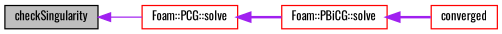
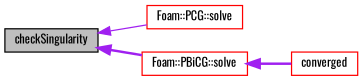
(266, 17) -> (126, 53)
